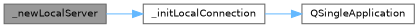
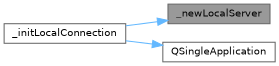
(119, 14) -> (142, 24)
